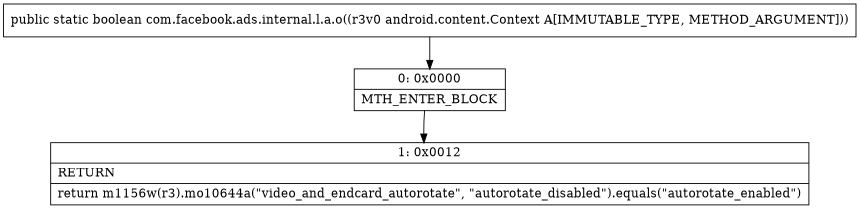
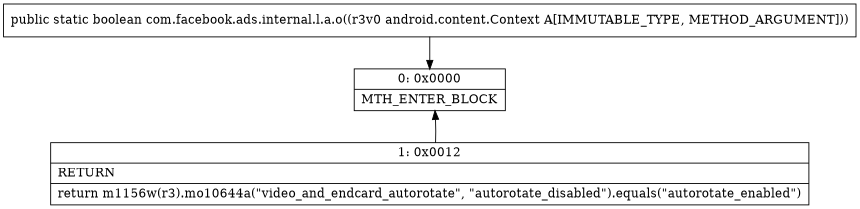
(424, 122) -> (436, 131)
